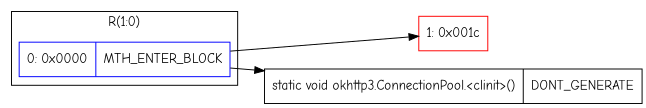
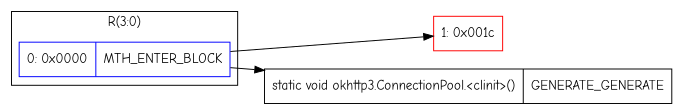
(125, 23) -> (125, 23)
(583, 86) -> (598, 86)
